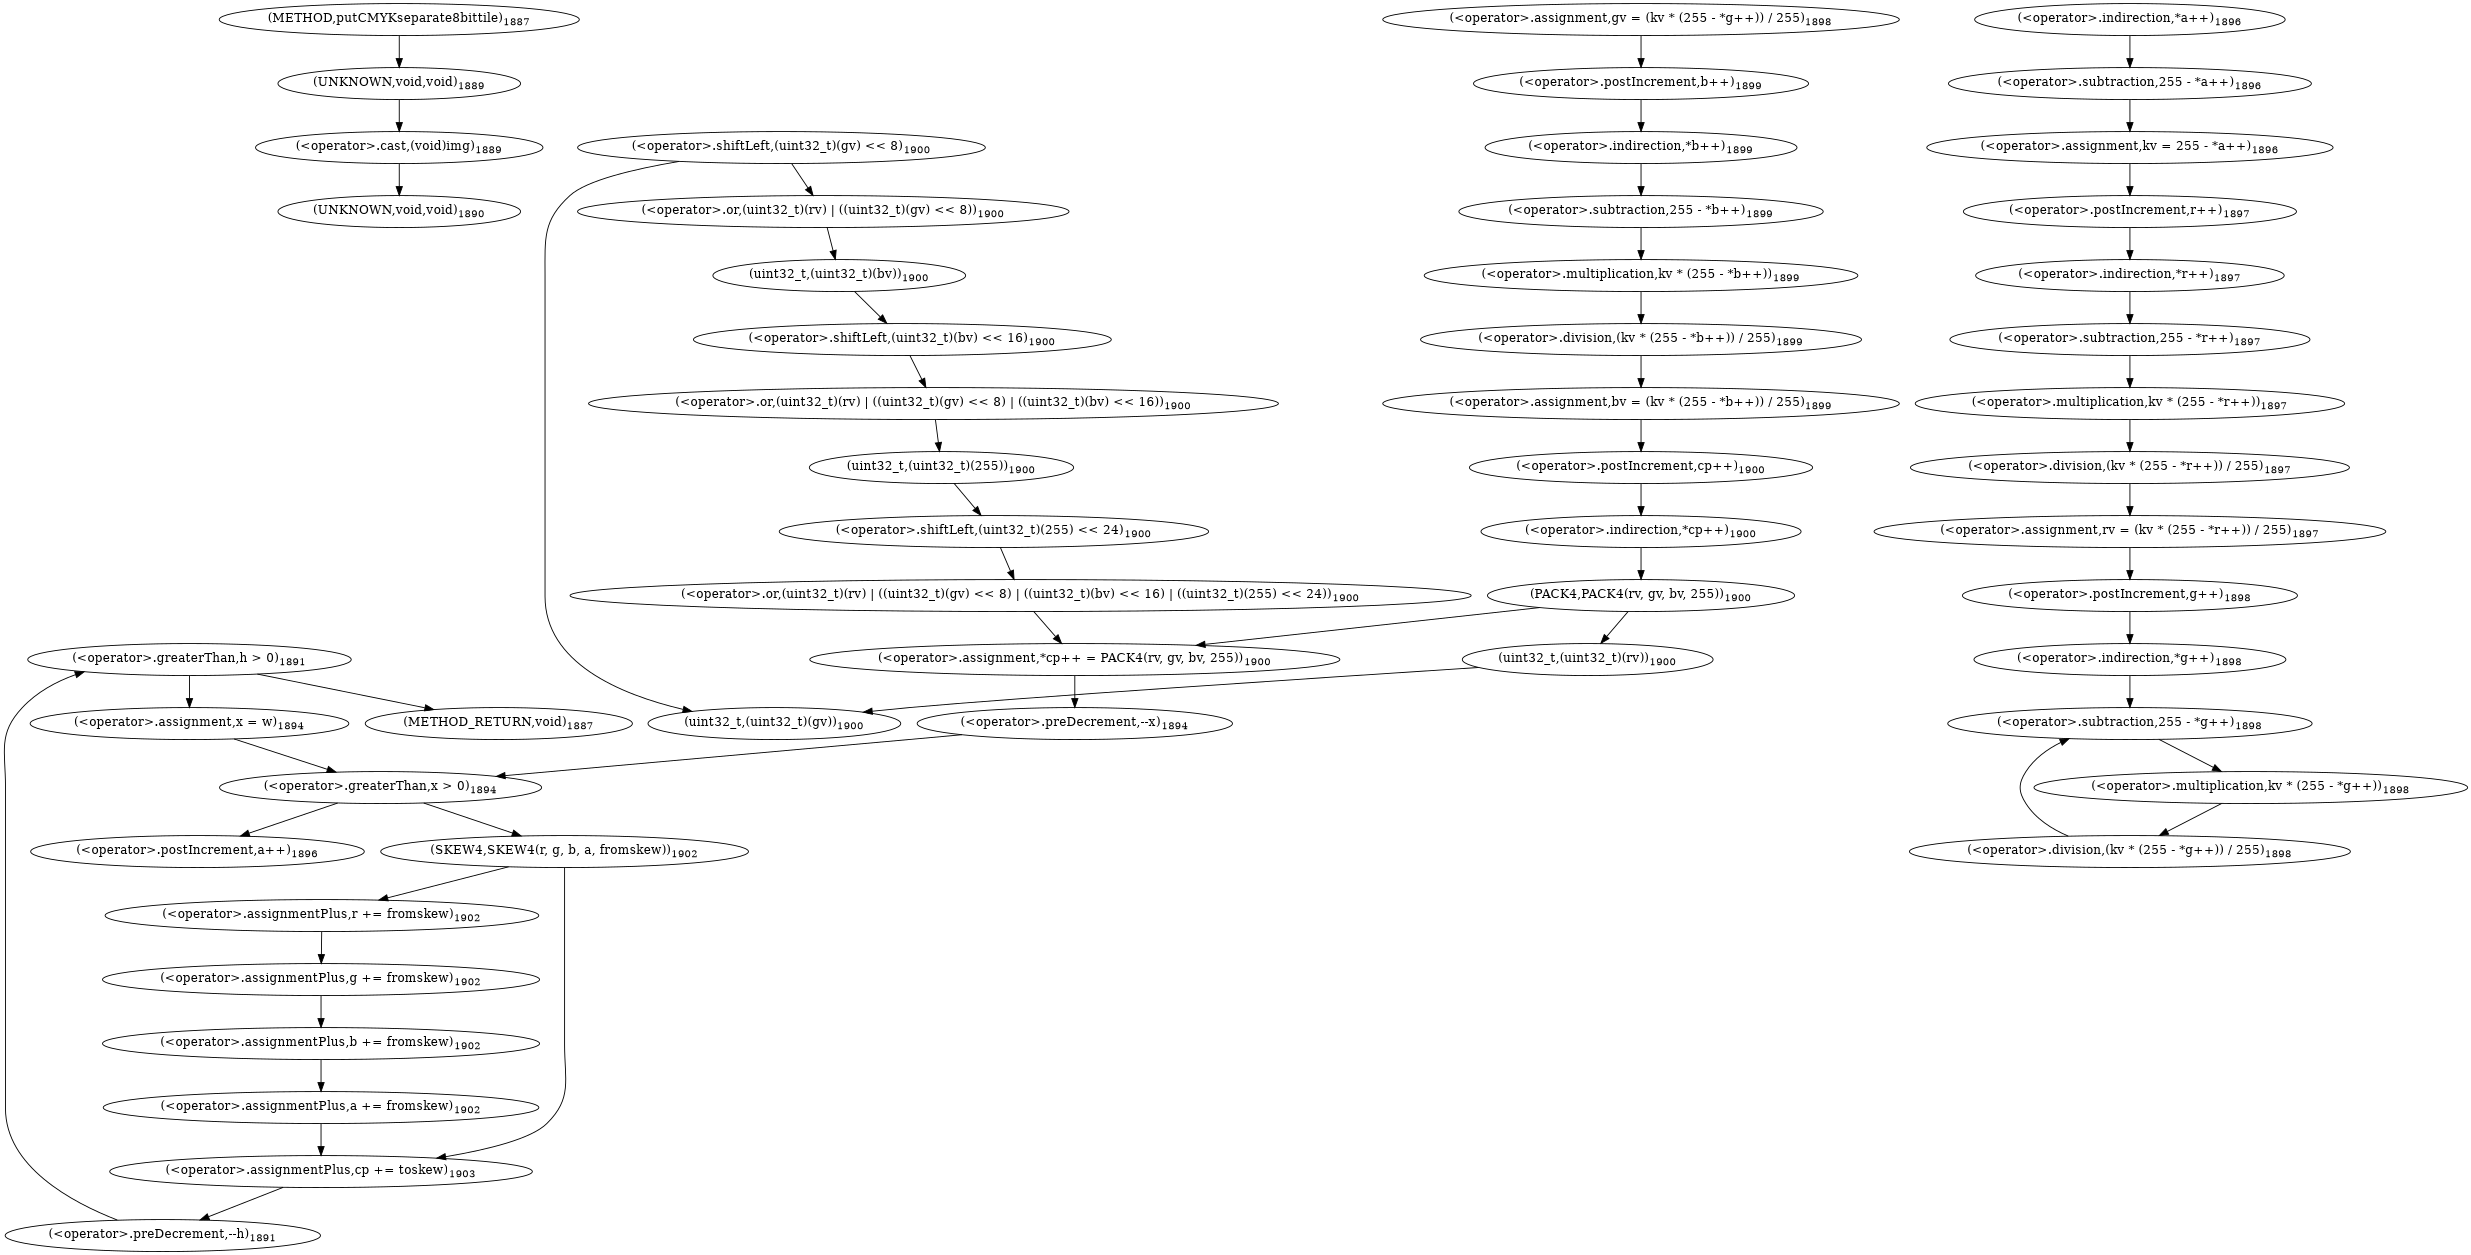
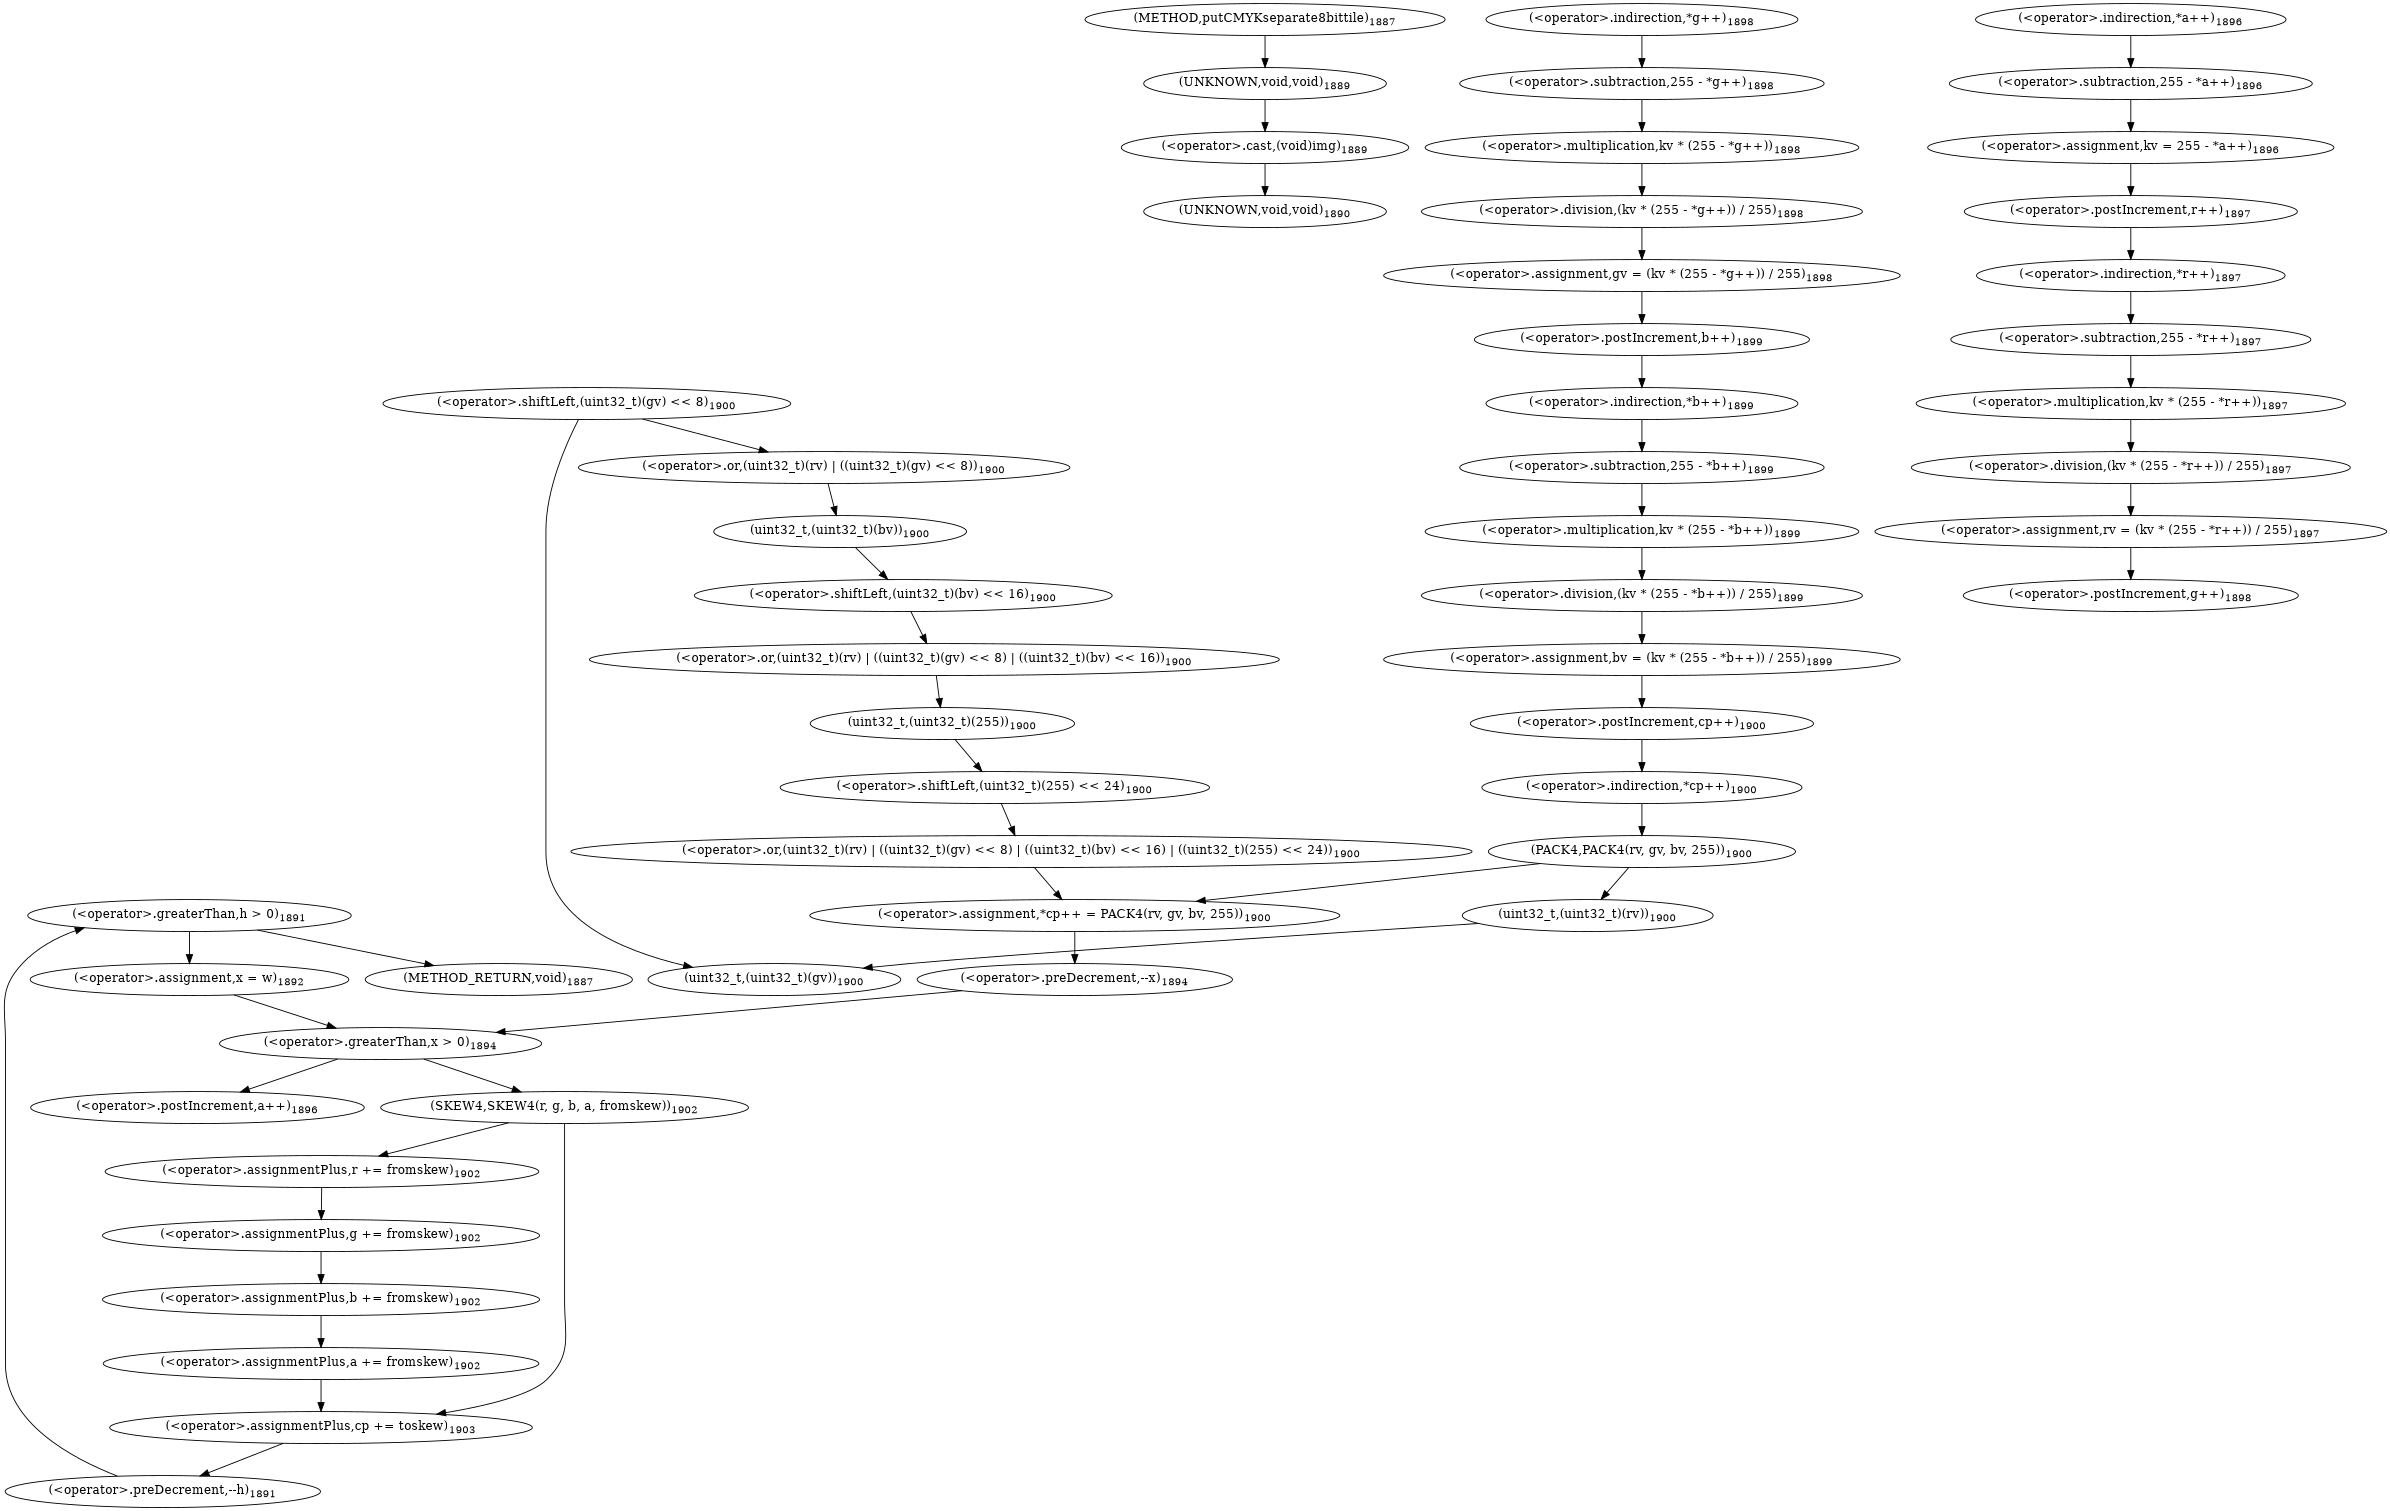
(2130, 623) -> none
(291, 722) -> (291, 978)
(2021, 792) -> (1642, 239)
